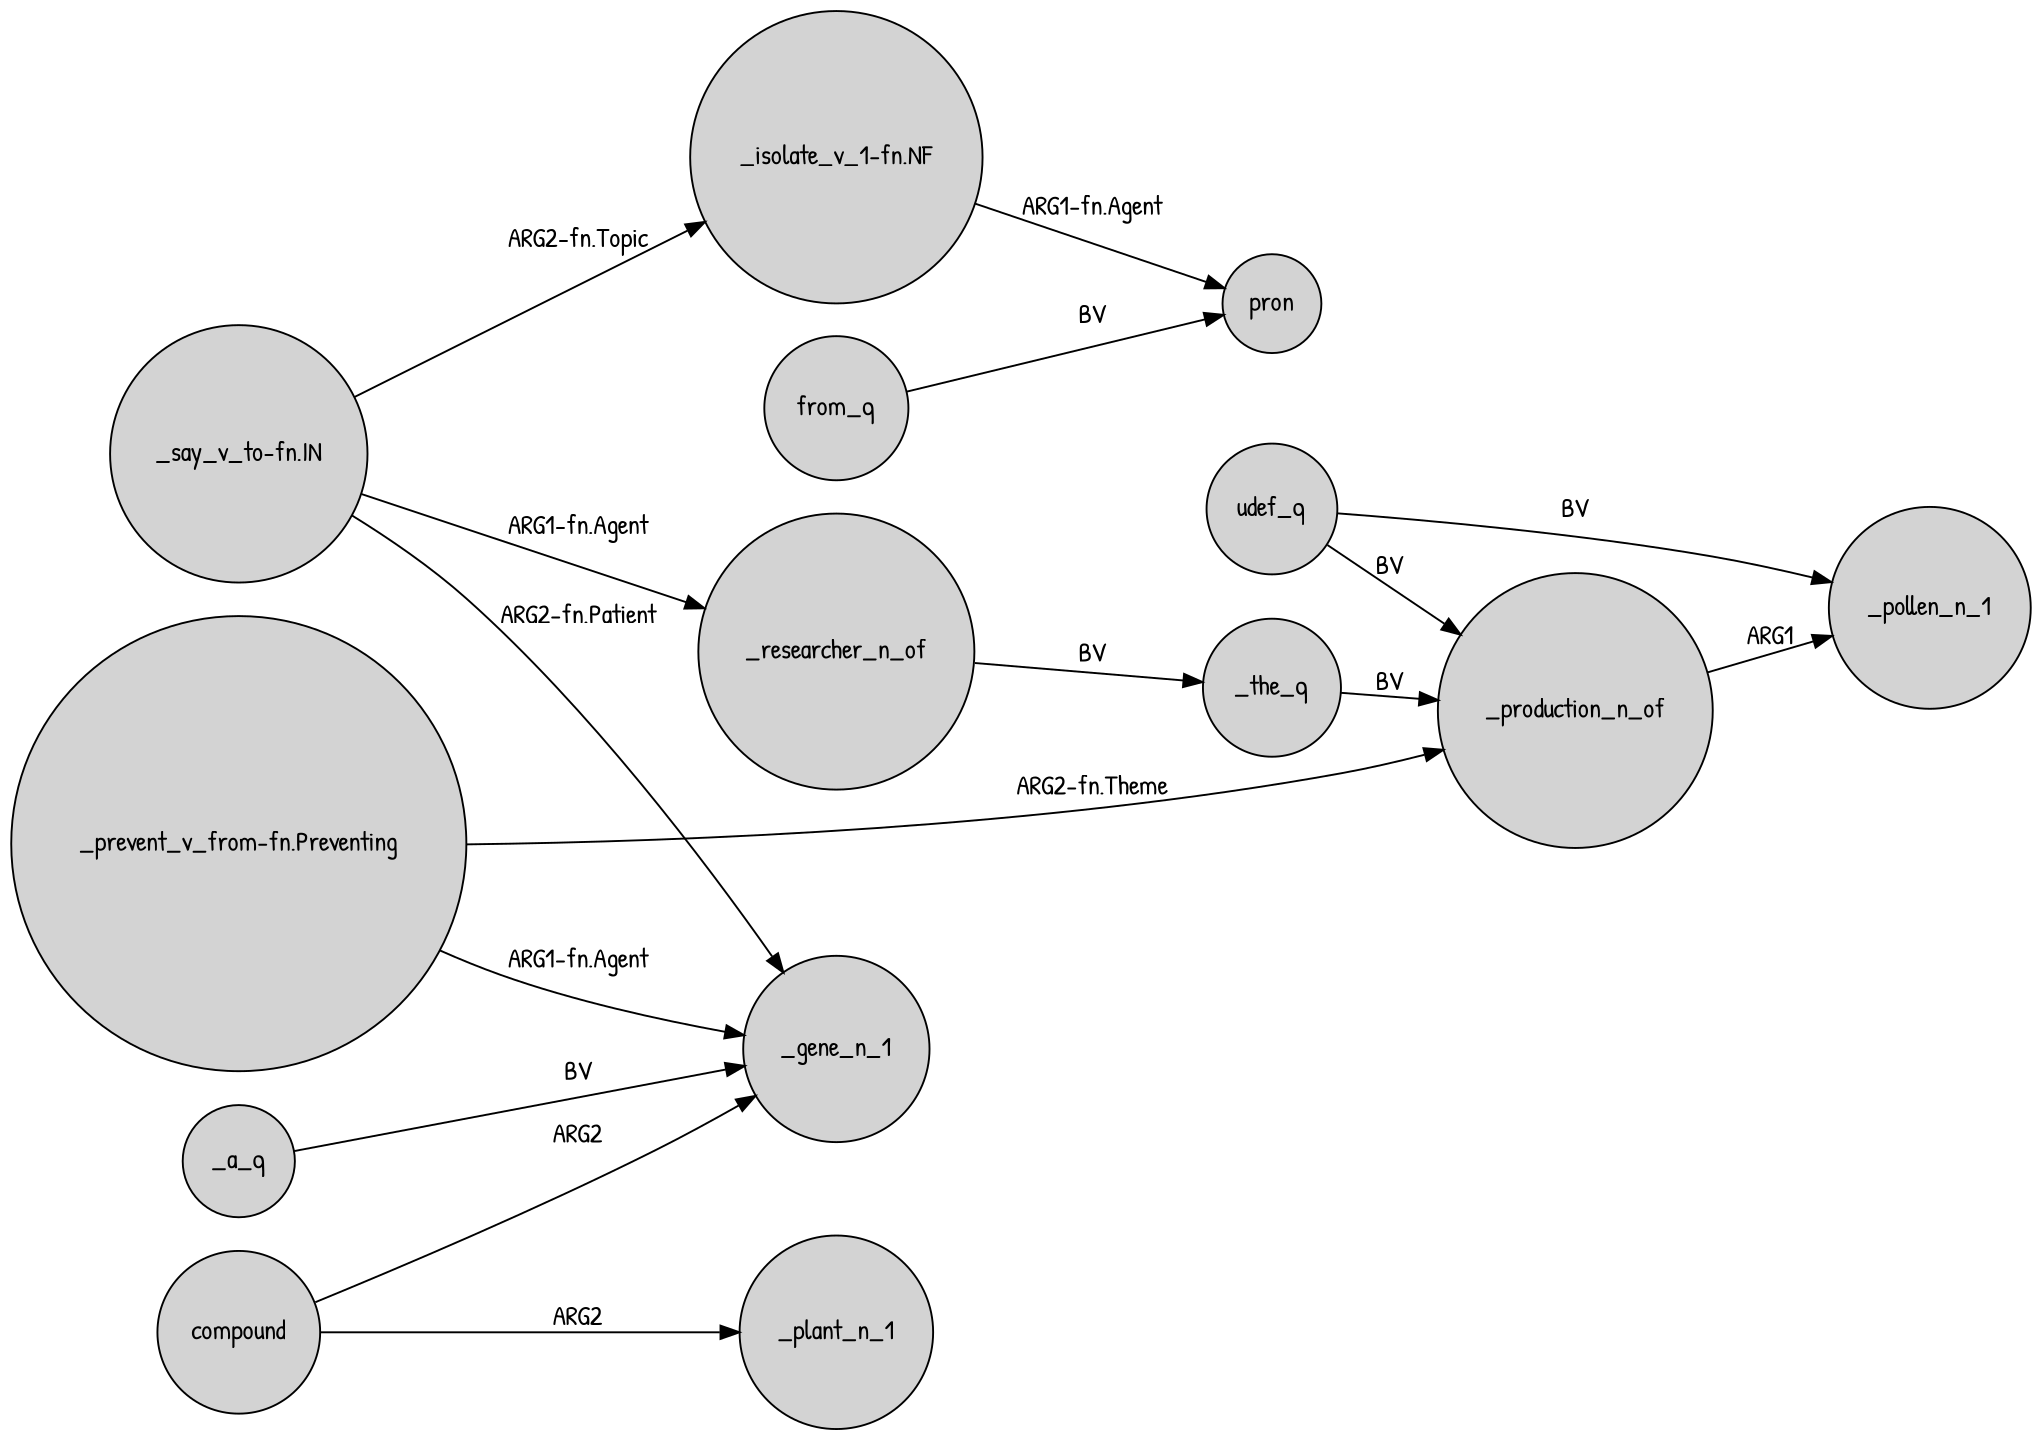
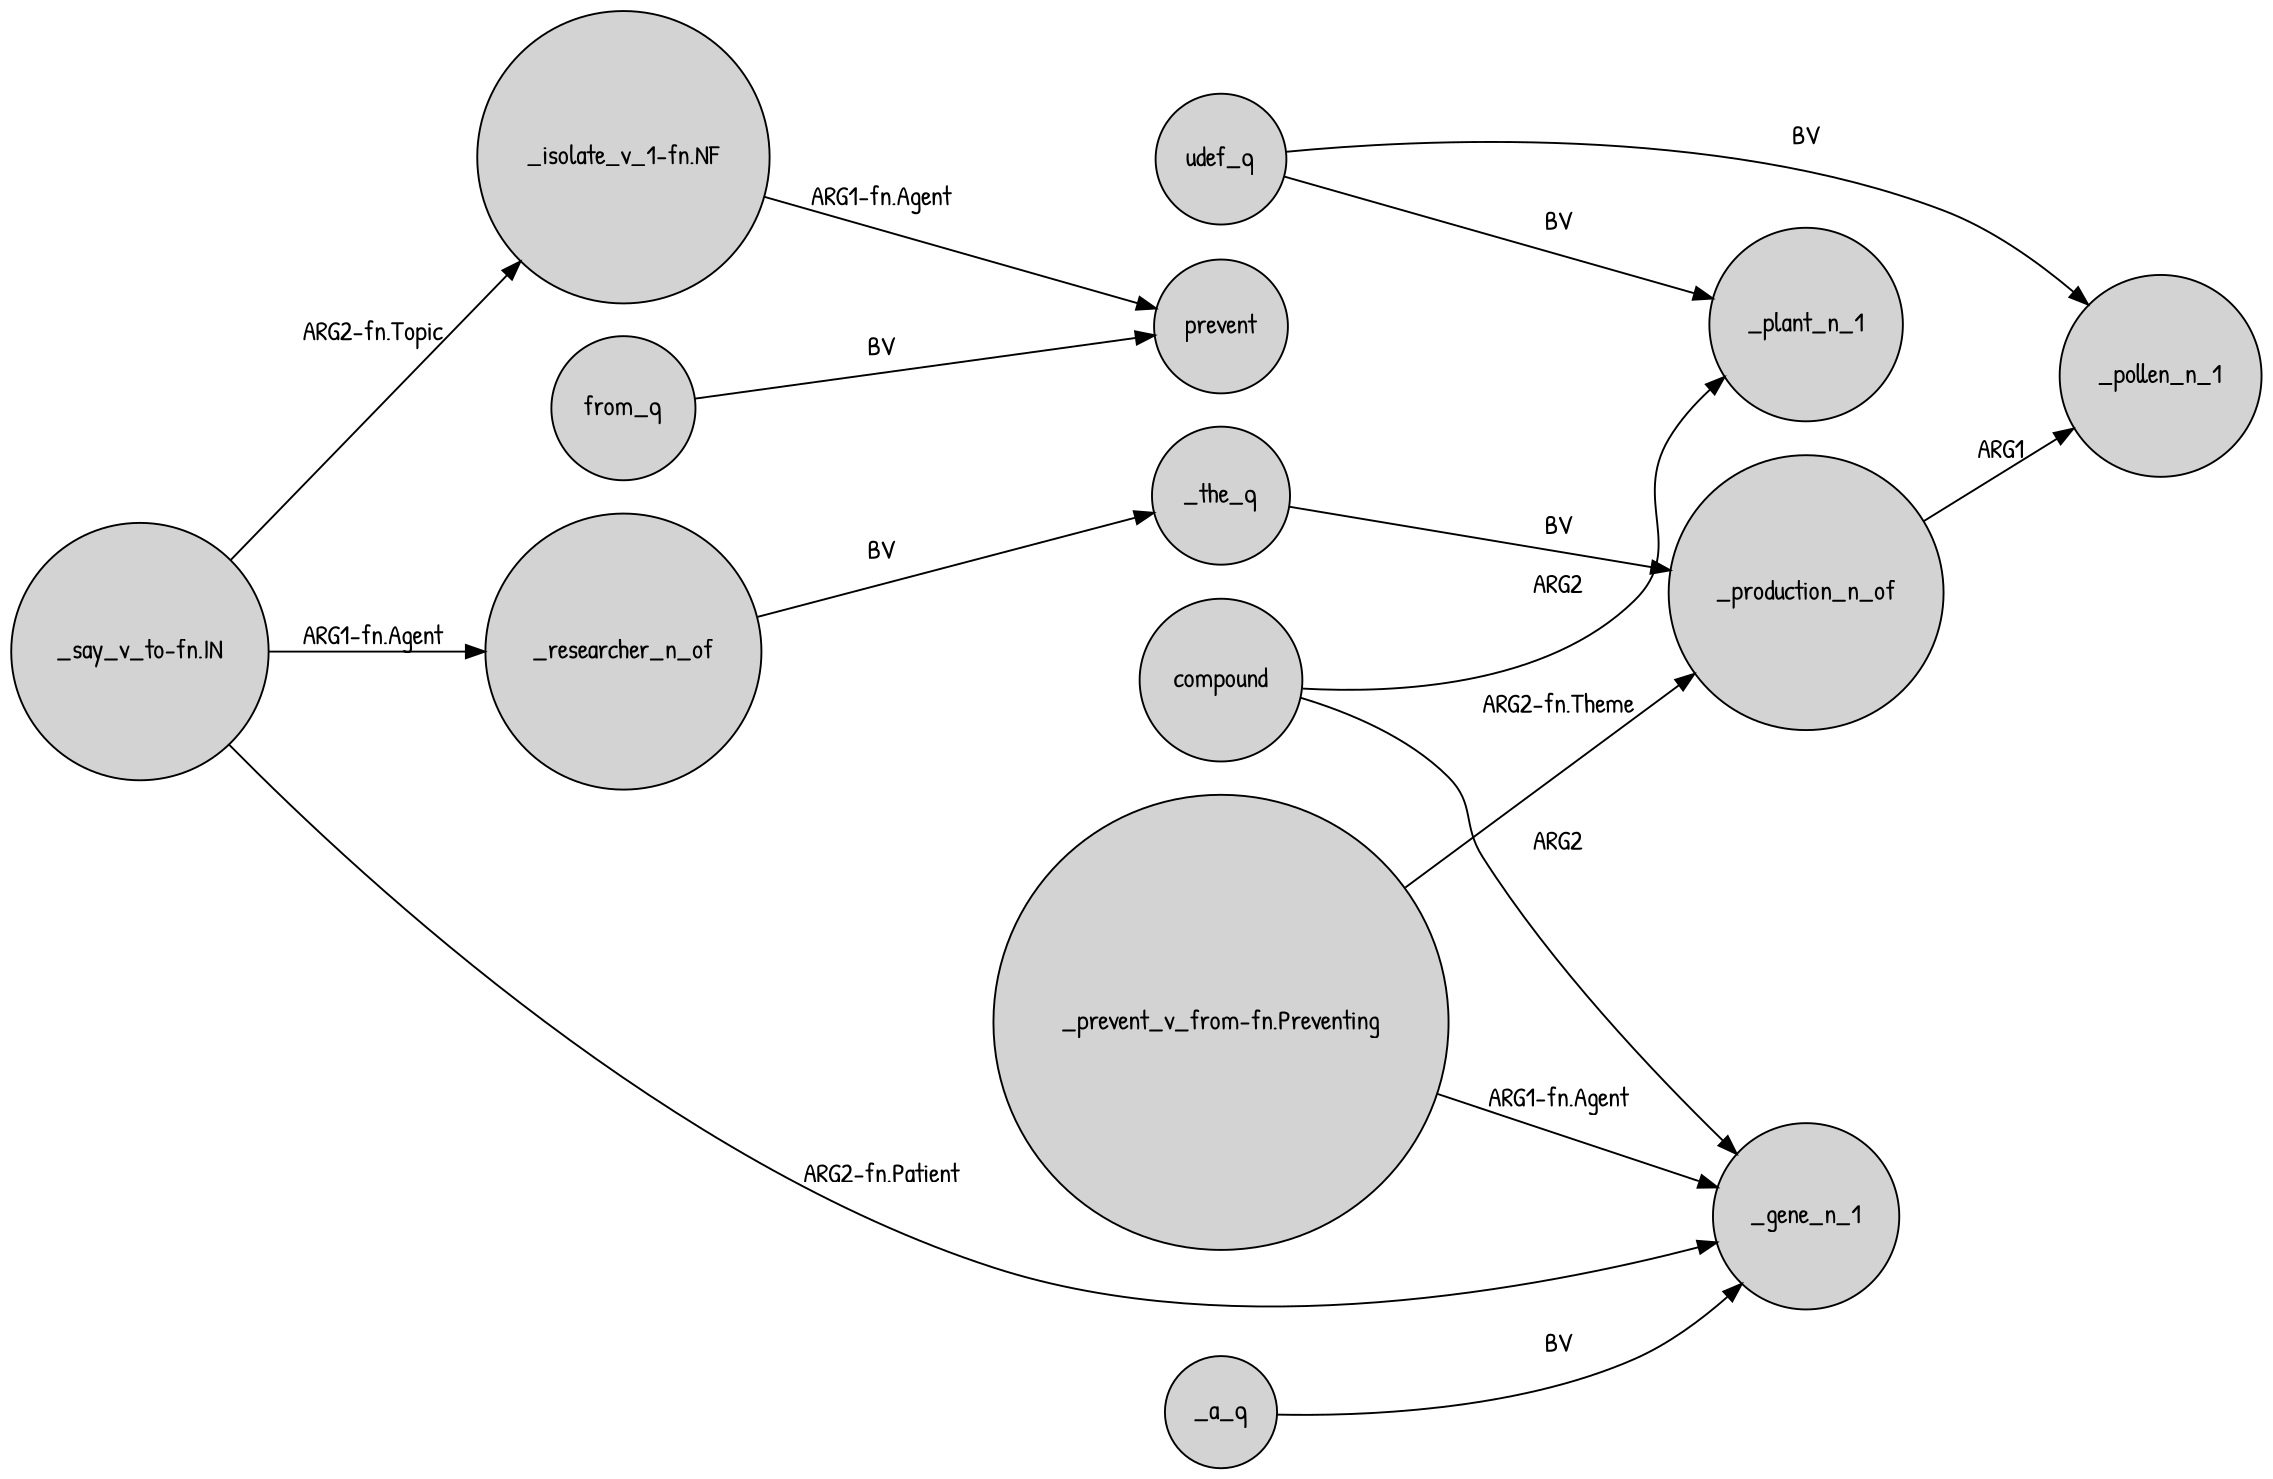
(1272, 304) -> (1221, 326)
(1386, 584) -> (1489, 235)
